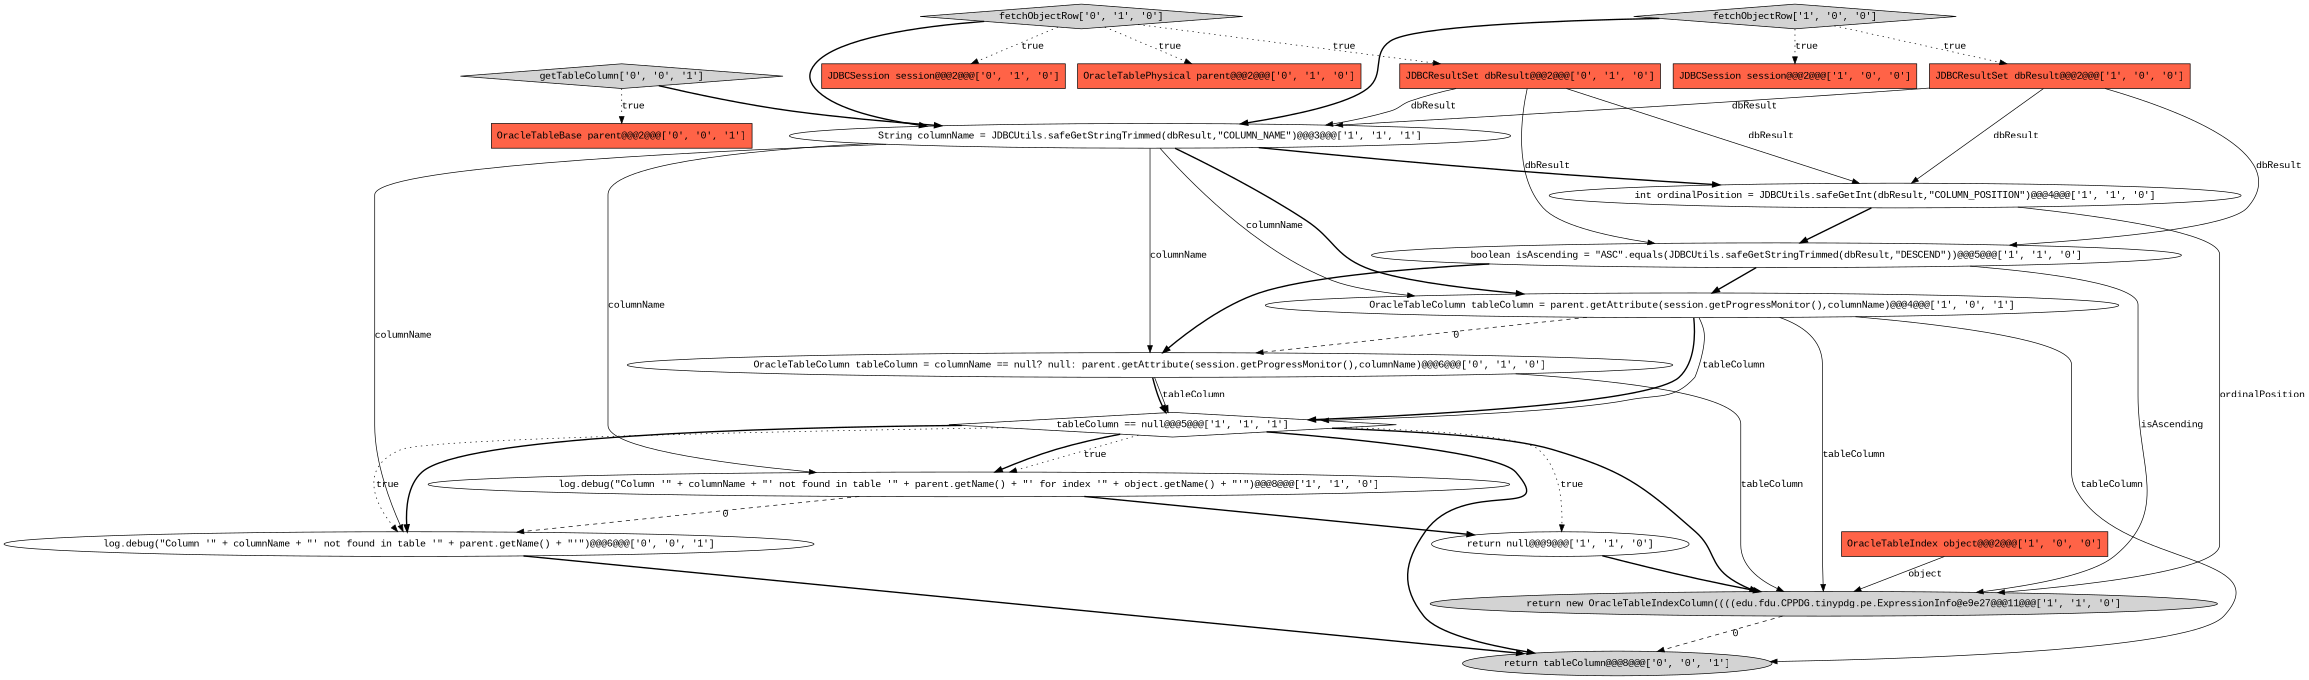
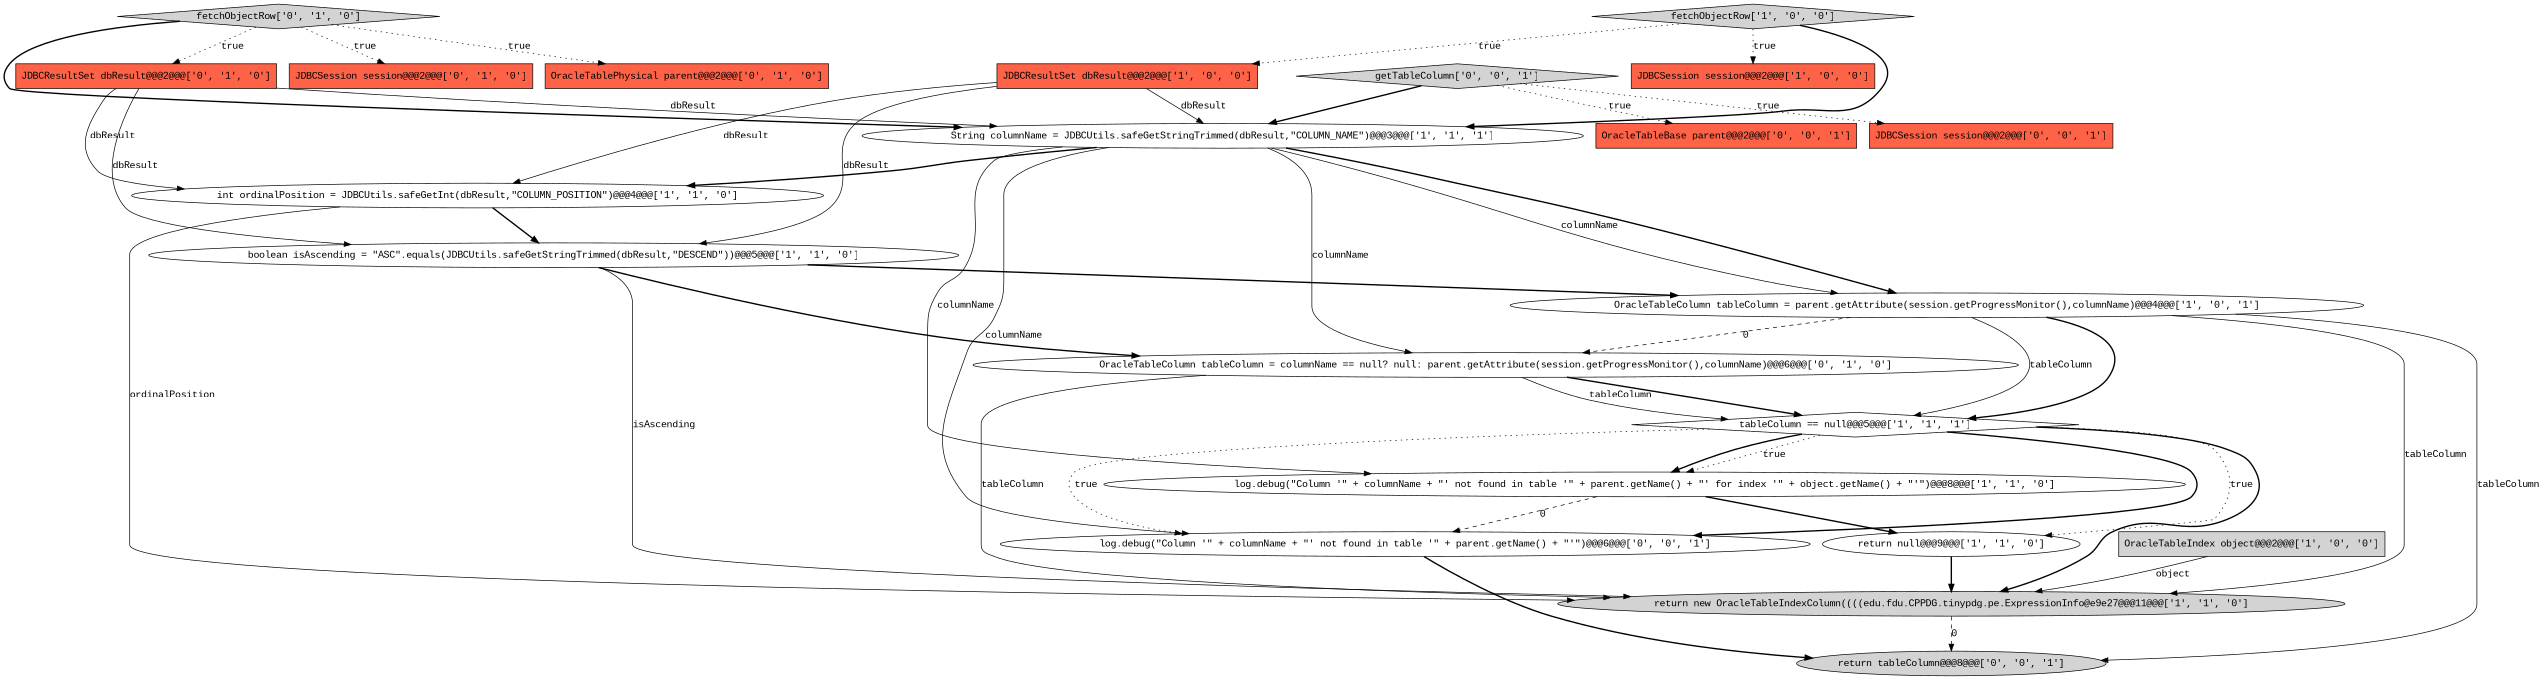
none -> (1991, 136)
(1509, 499) -> none
(1975, 544) -> (2252, 544)
